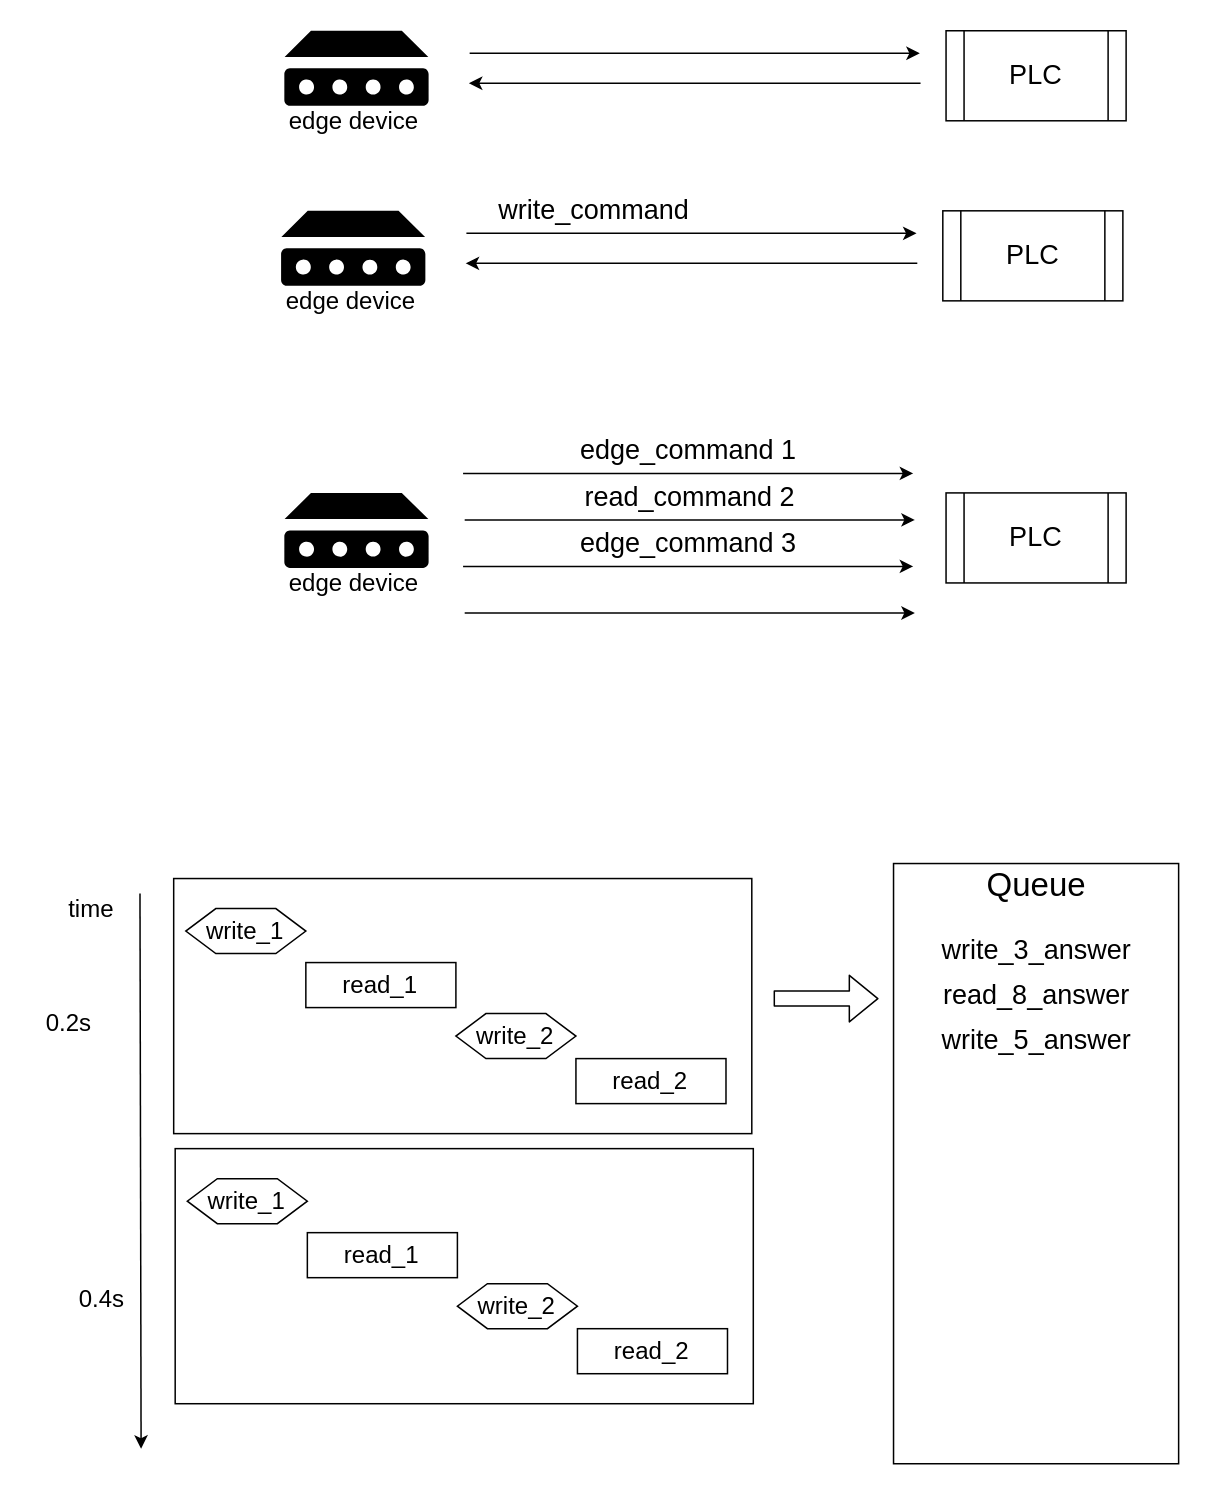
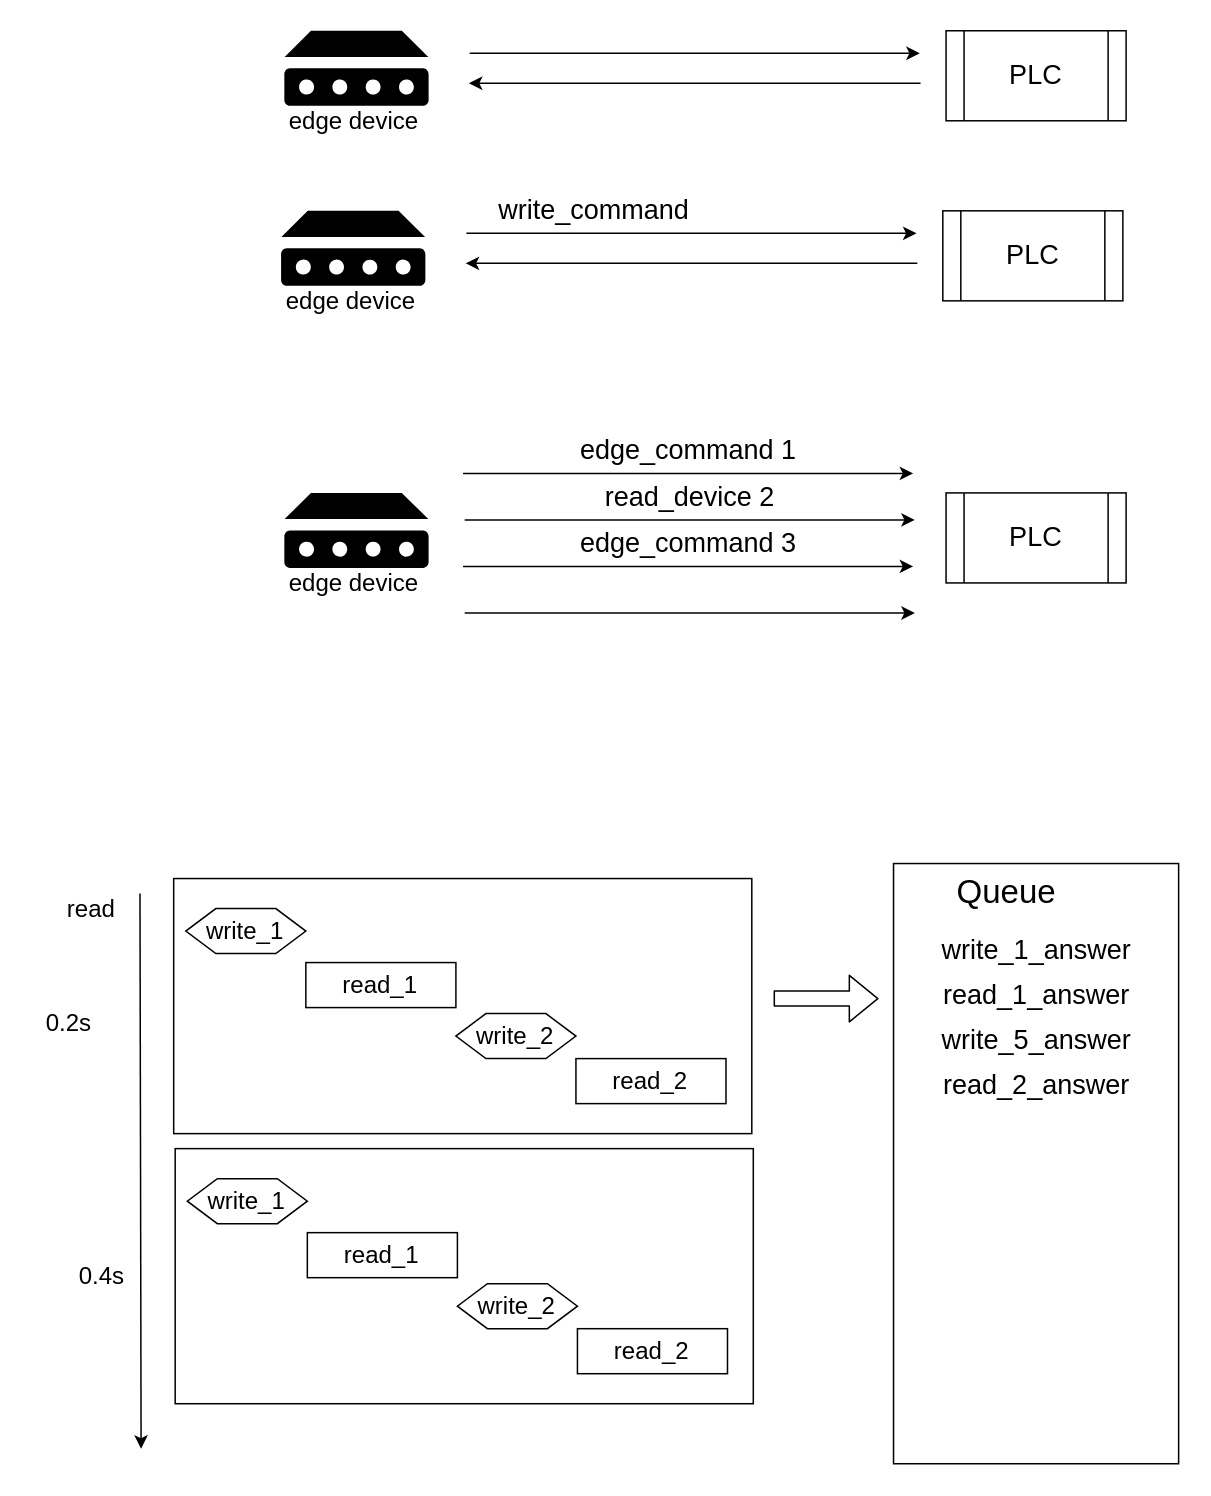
(690, 497) -> (690, 497)
(1036, 886) -> (1006, 893)
(92, 908) -> (92, 908)
(1037, 950) -> (1037, 950)
(1037, 995) -> (1037, 995)
none -> (1036, 1085)
(101, 1298) -> (101, 1276)
